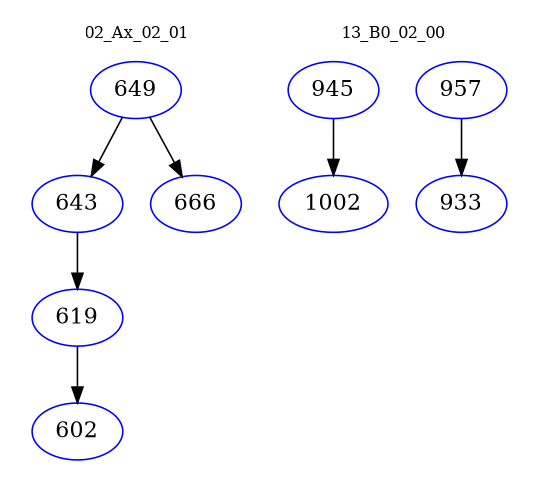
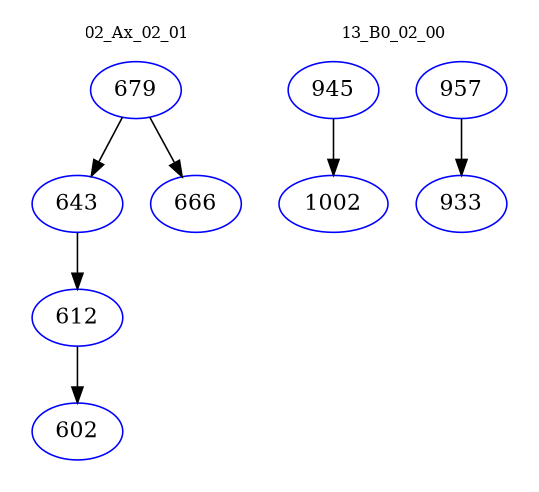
(136, 90) -> (136, 90)
(77, 318) -> (77, 318)
